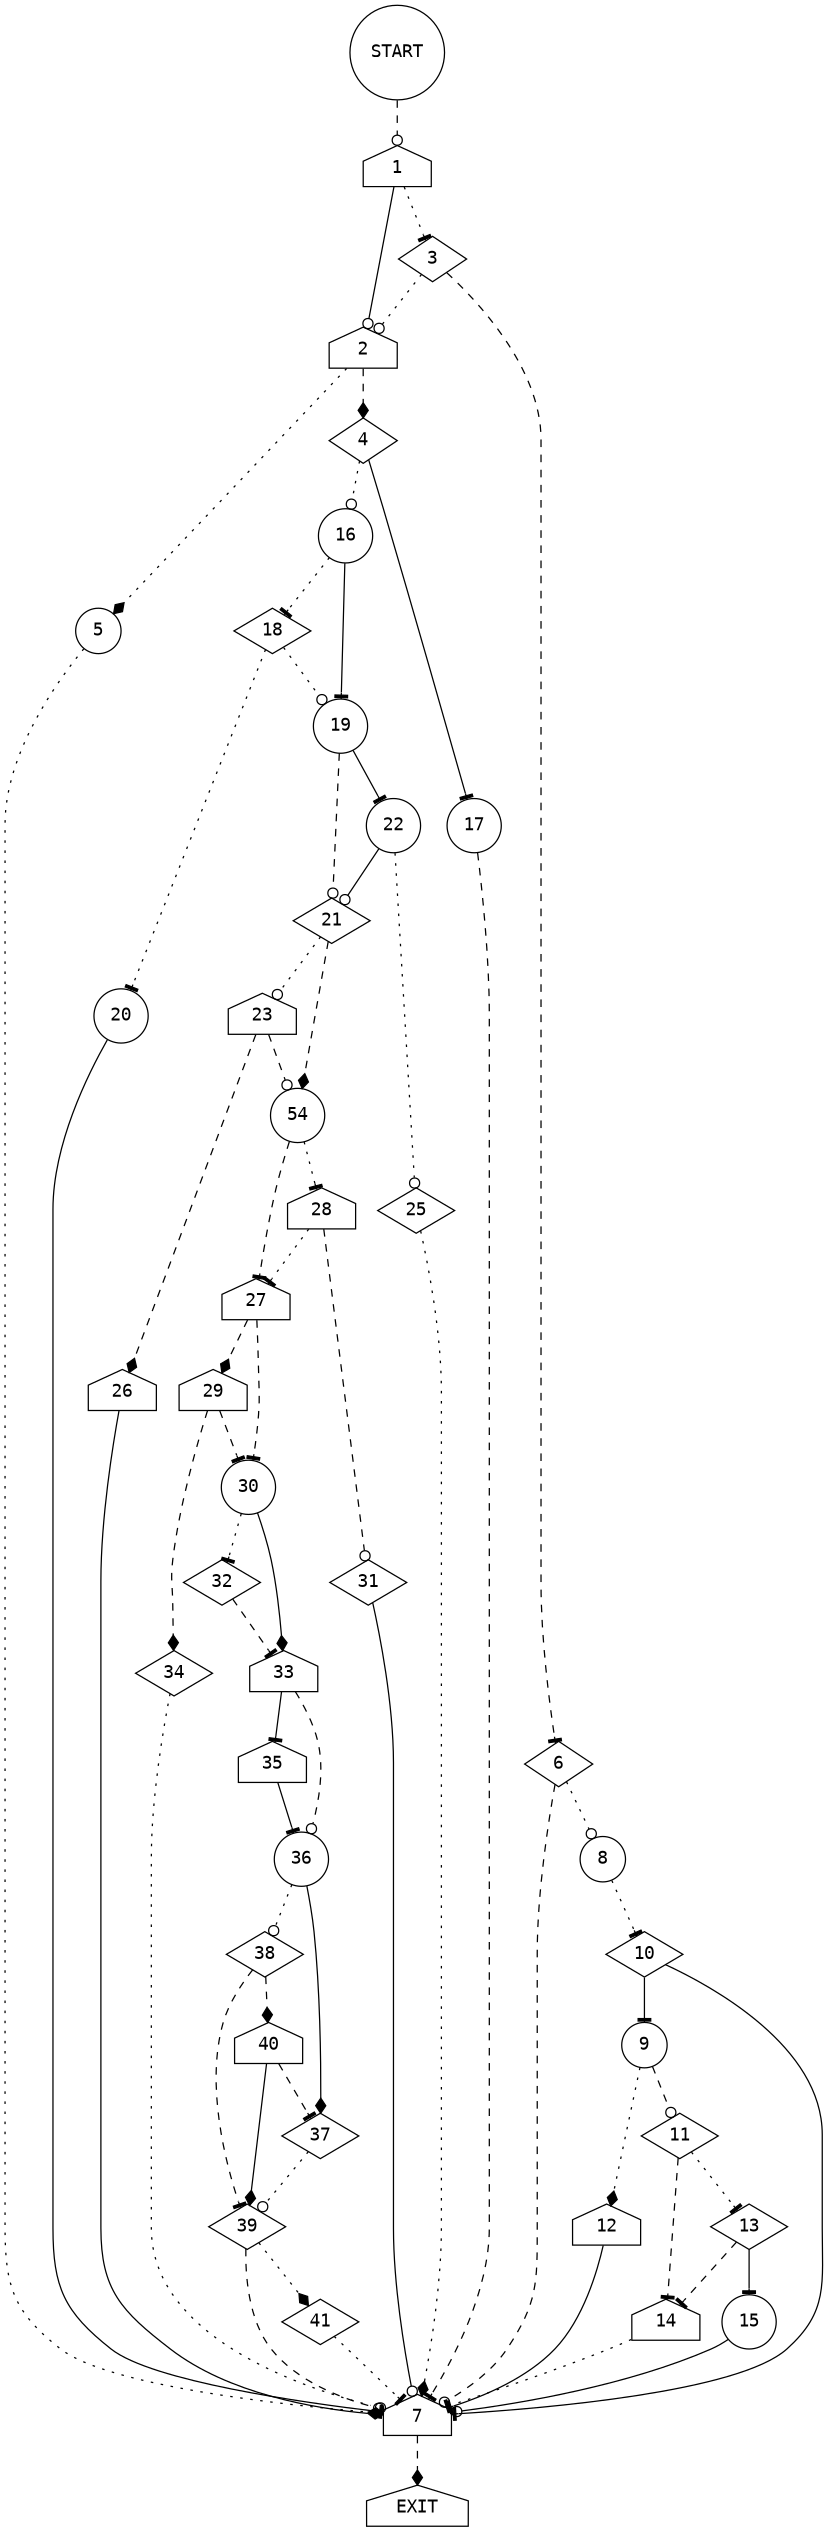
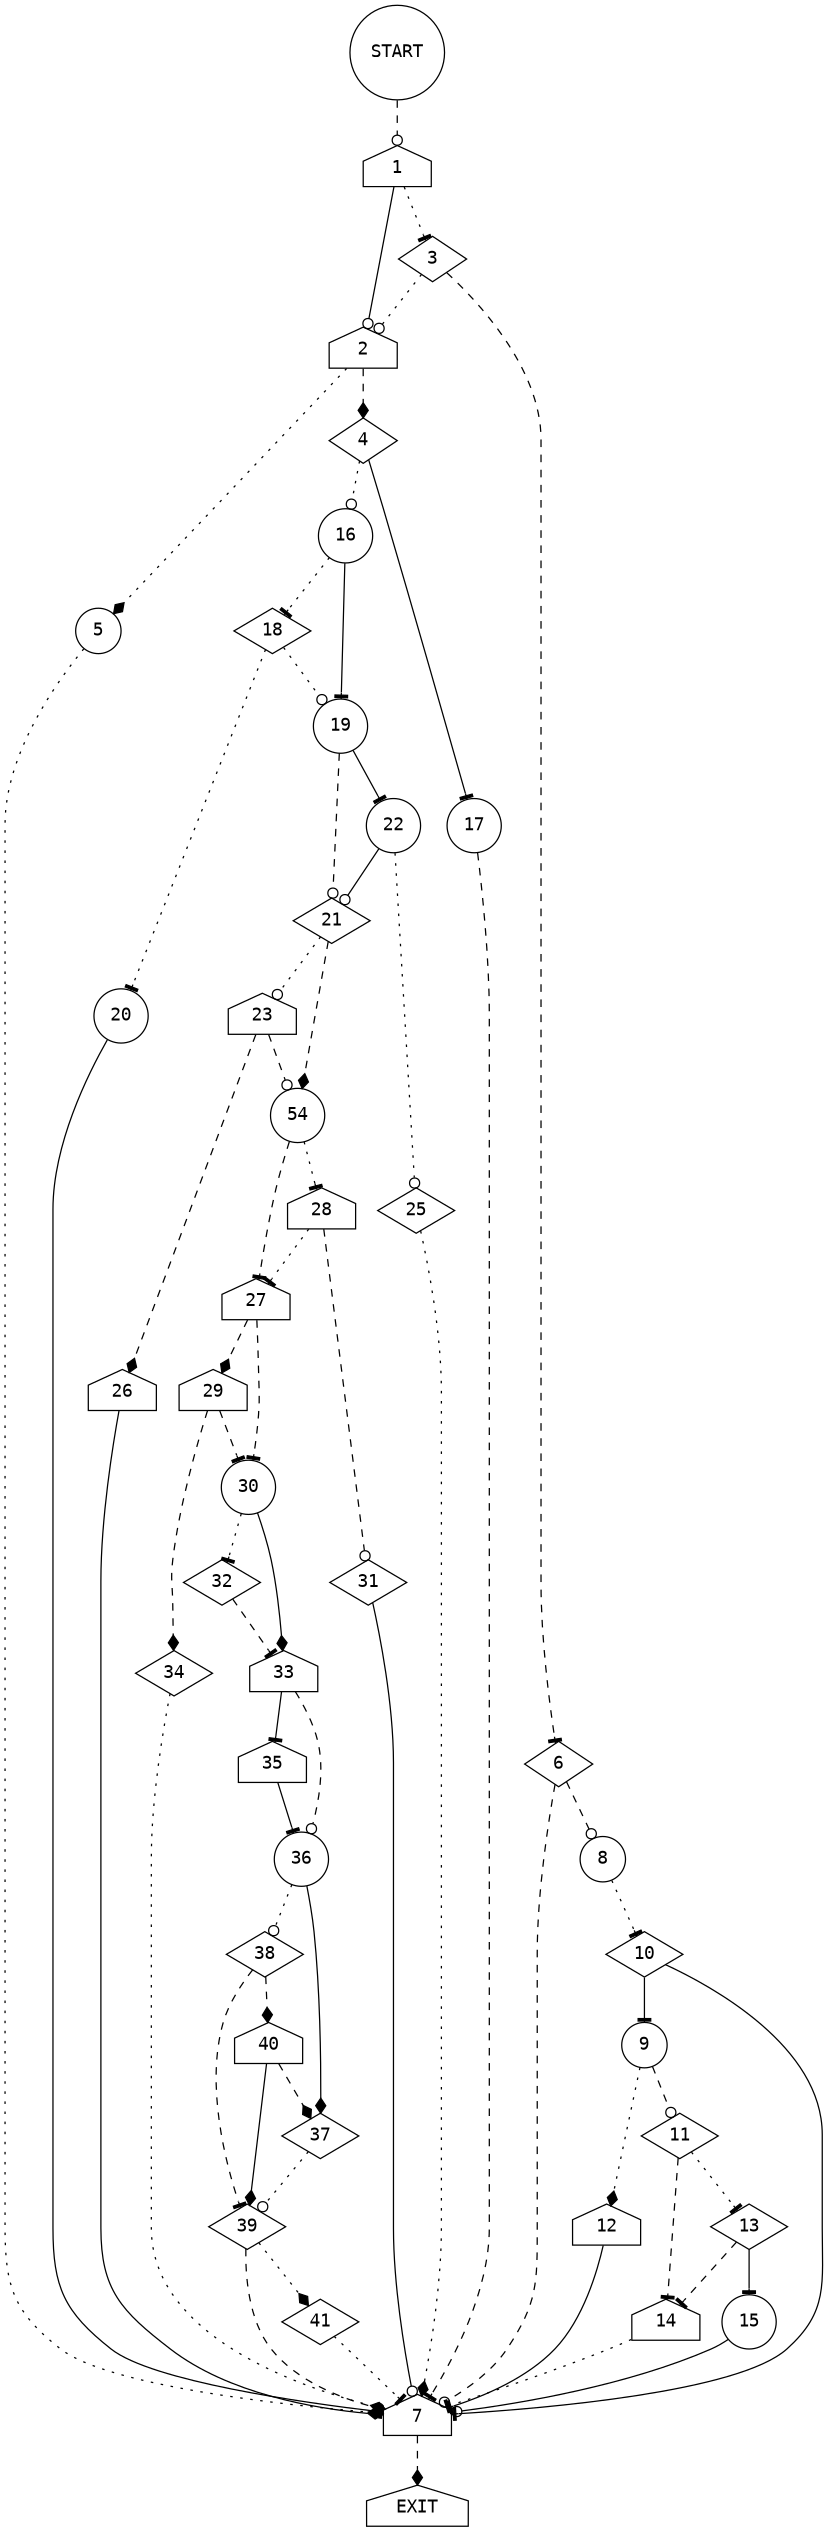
(578, 1805) -> (578, 1805)
(293, 2088) -> (293, 2088)
(151, 2111) -> (151, 2111)
